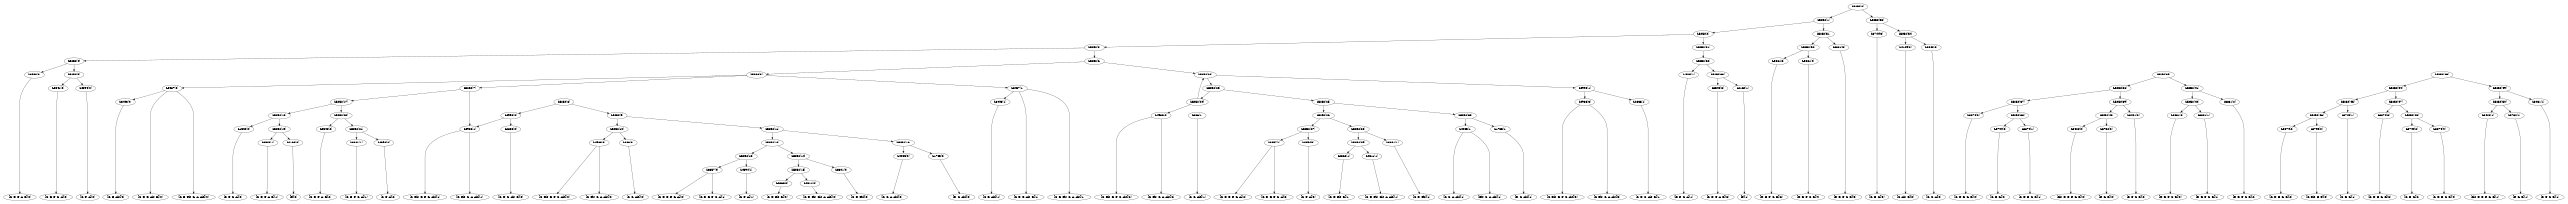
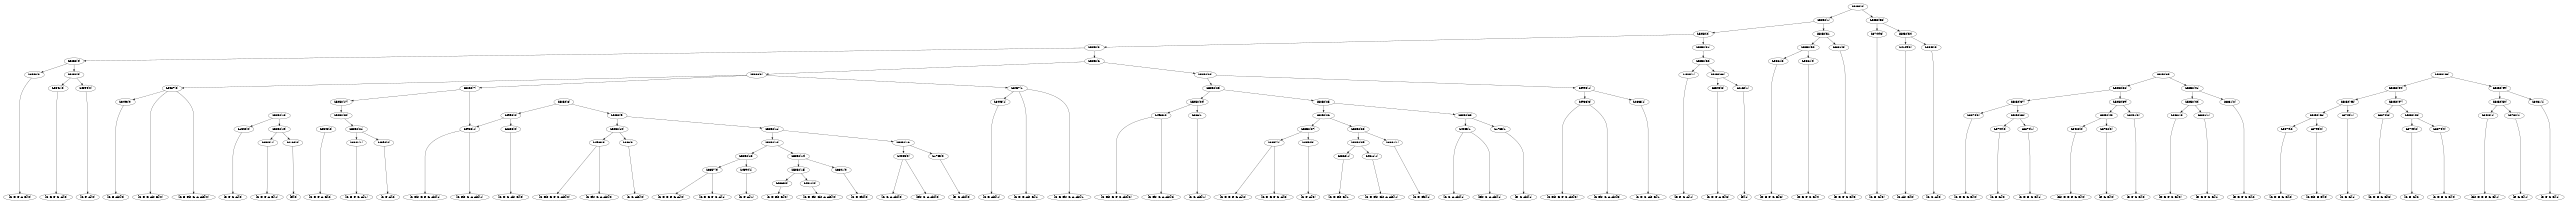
(1200, 89) -> (1197, 108)
(311, 109) -> none
(334, 122) -> none
none -> (928, 197)
